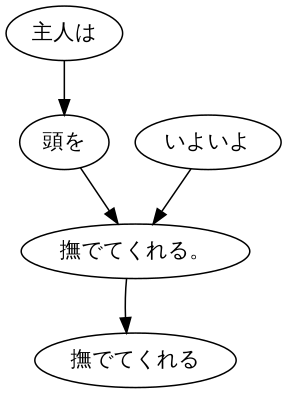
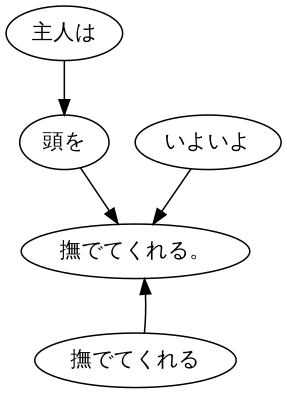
(125, 298) -> (146, 314)
